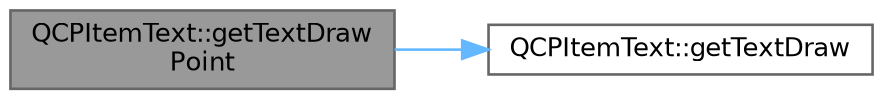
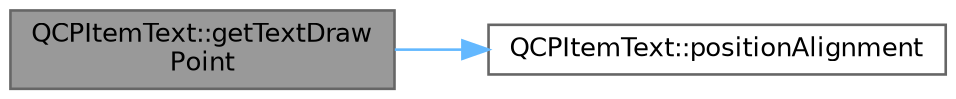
(681, 50) -> (717, 50)
